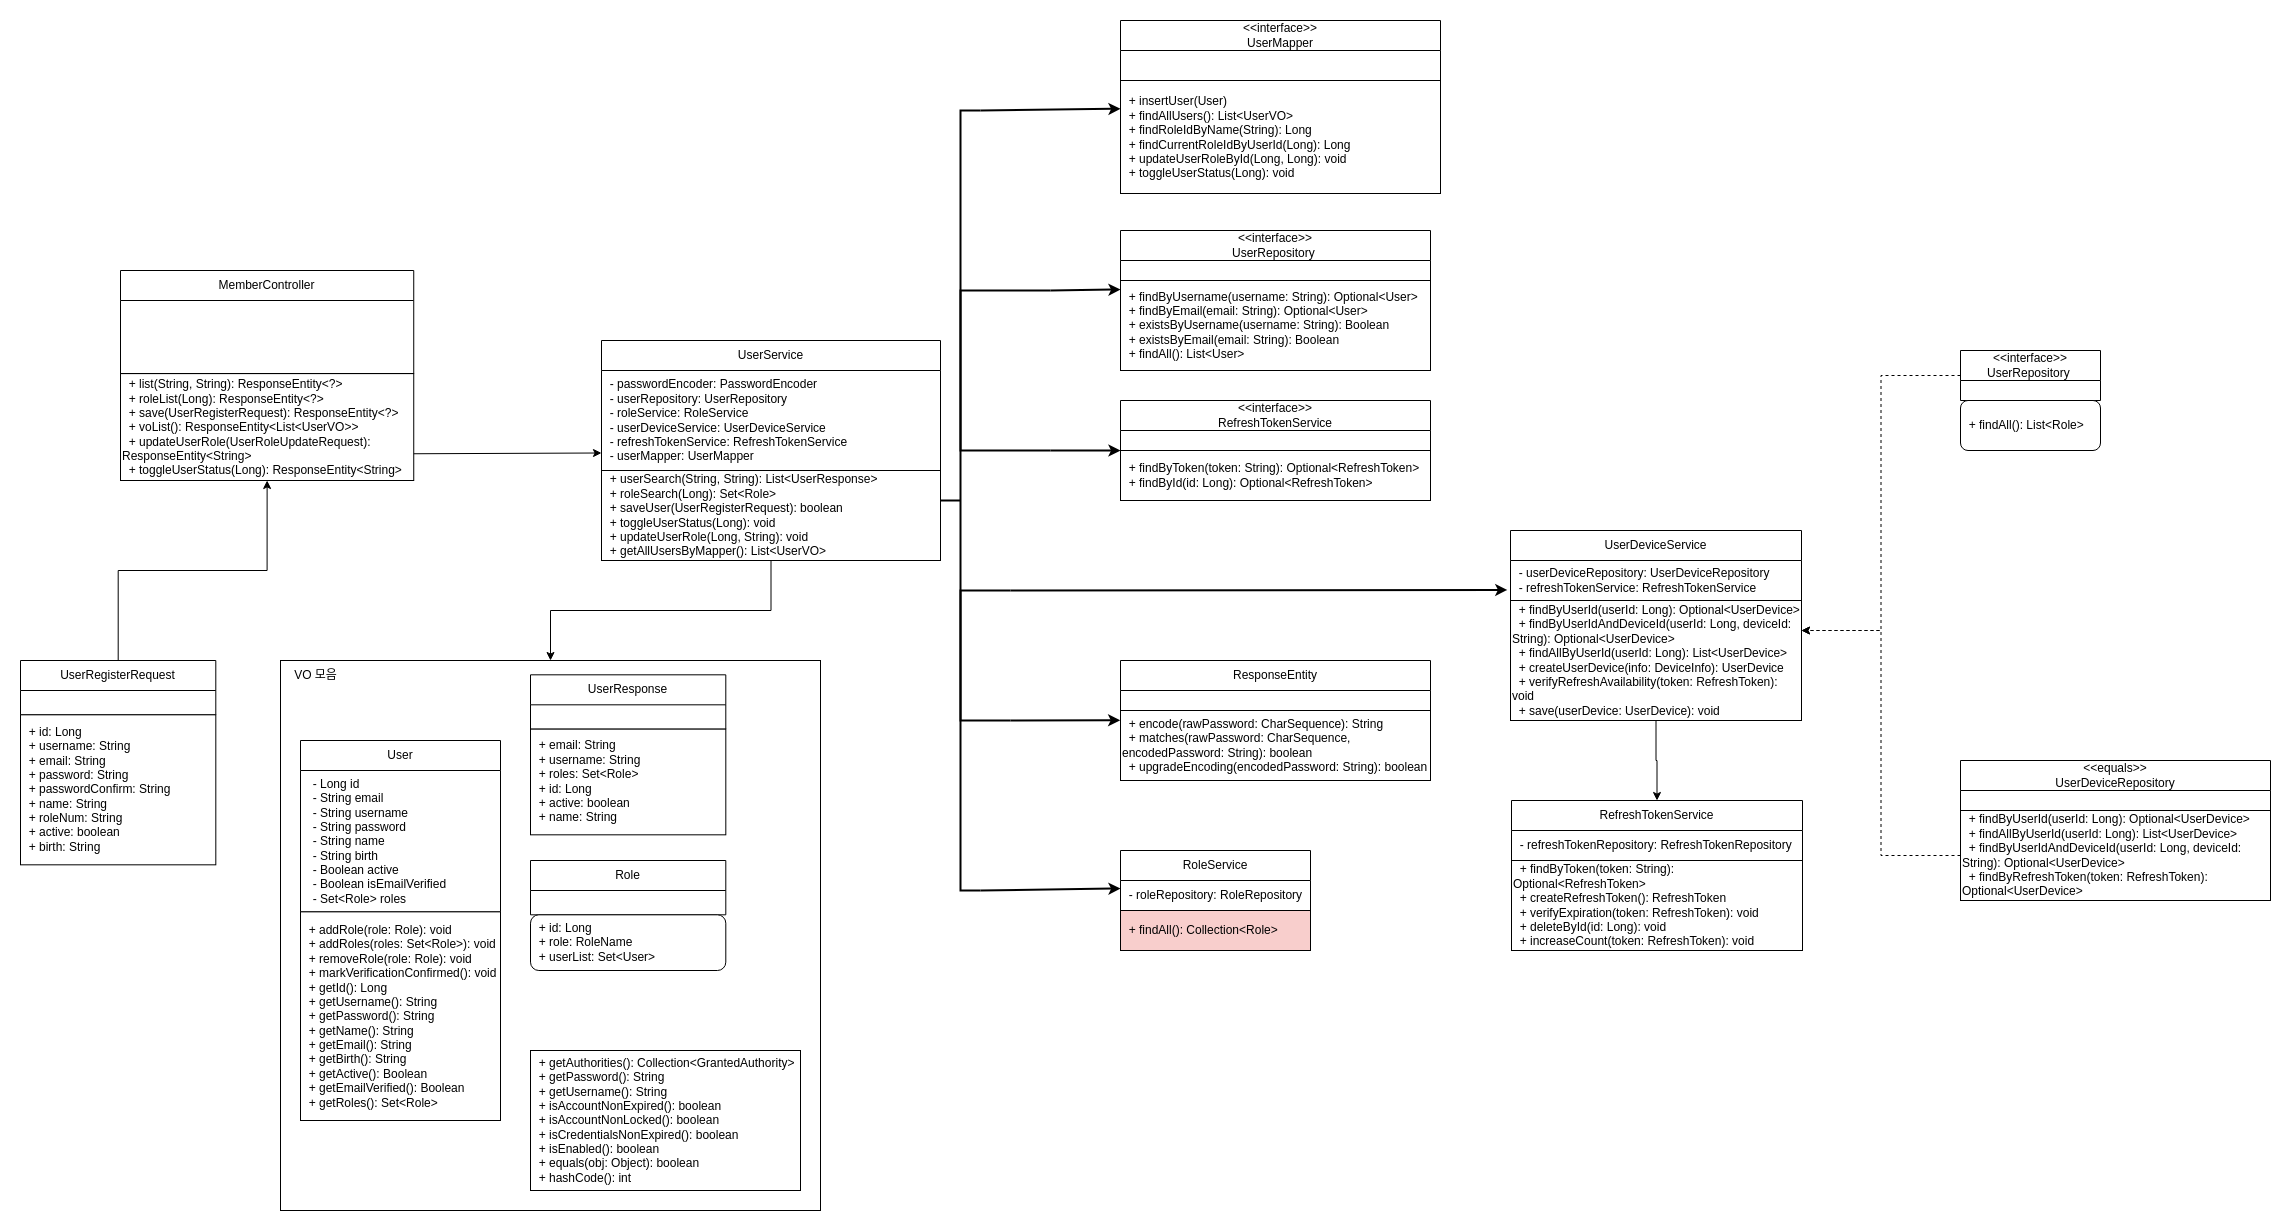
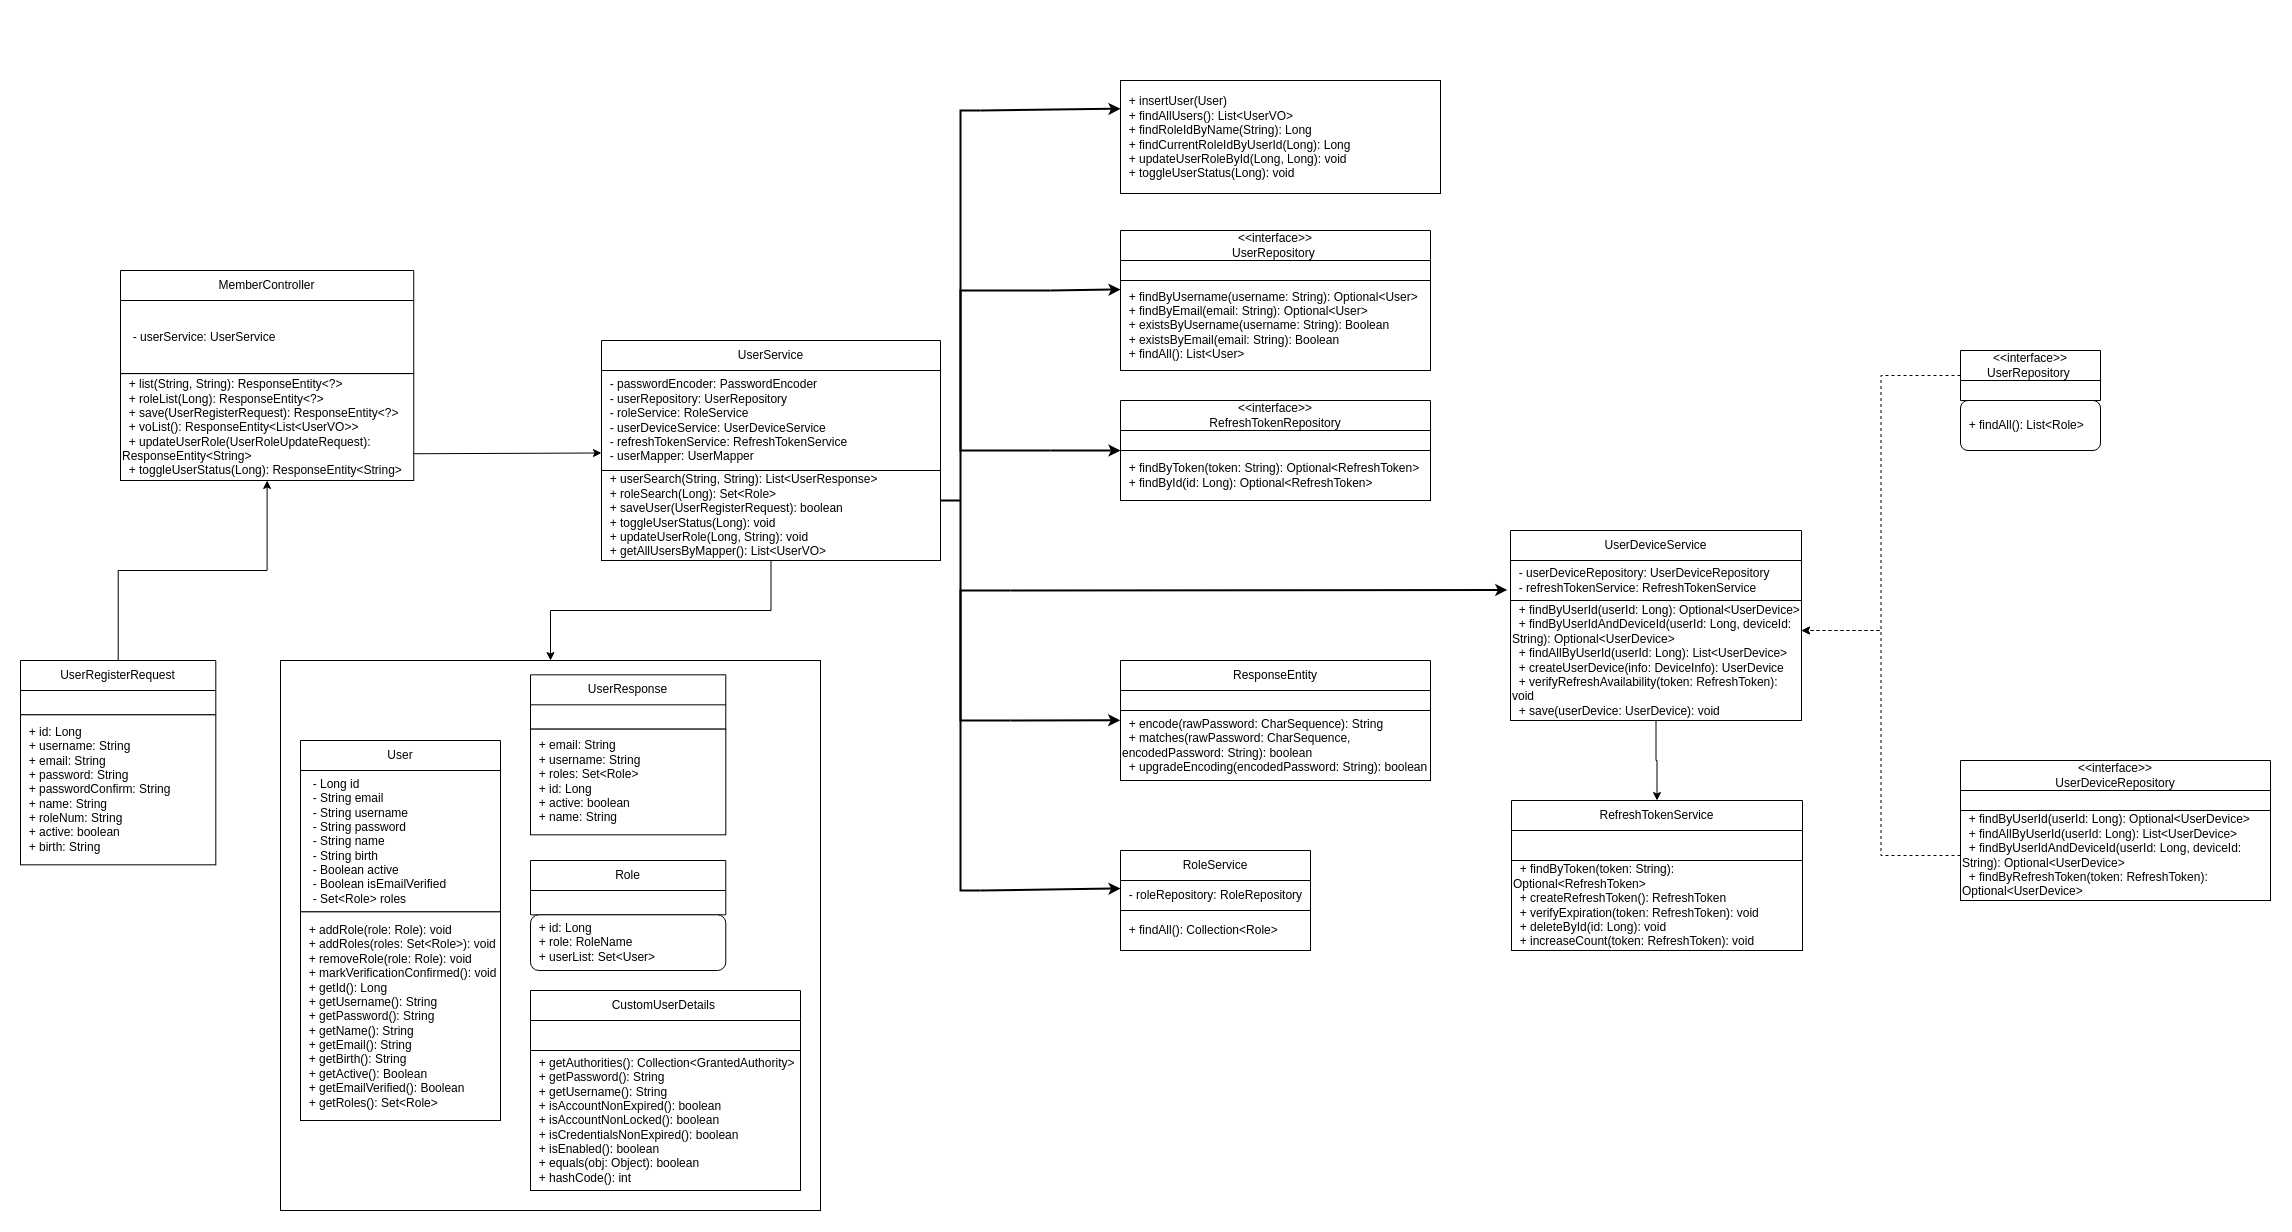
(1281, 51) -> none
none -> (267, 338)
(1276, 416) -> (1276, 416)
(316, 676) -> none
(2116, 776) -> (2116, 776)
(1657, 846) -> none
(1216, 931) -> (1216, 931)
none -> (666, 1021)
